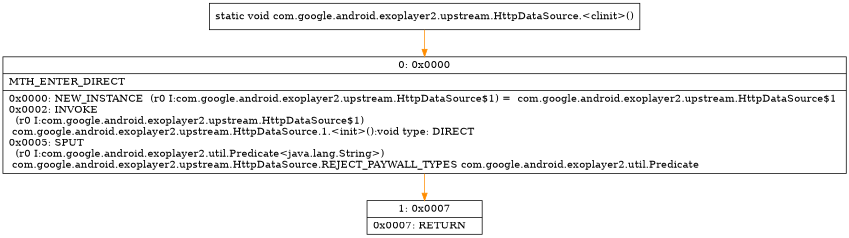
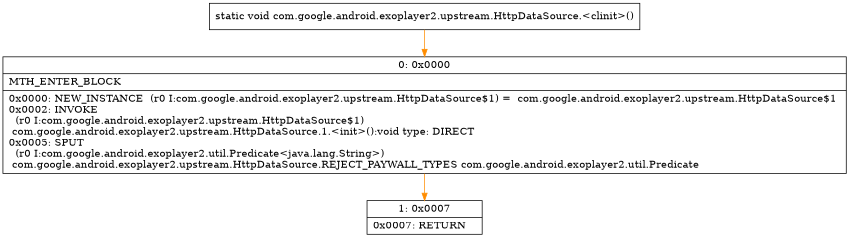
(67, 82) -> (65, 82)
